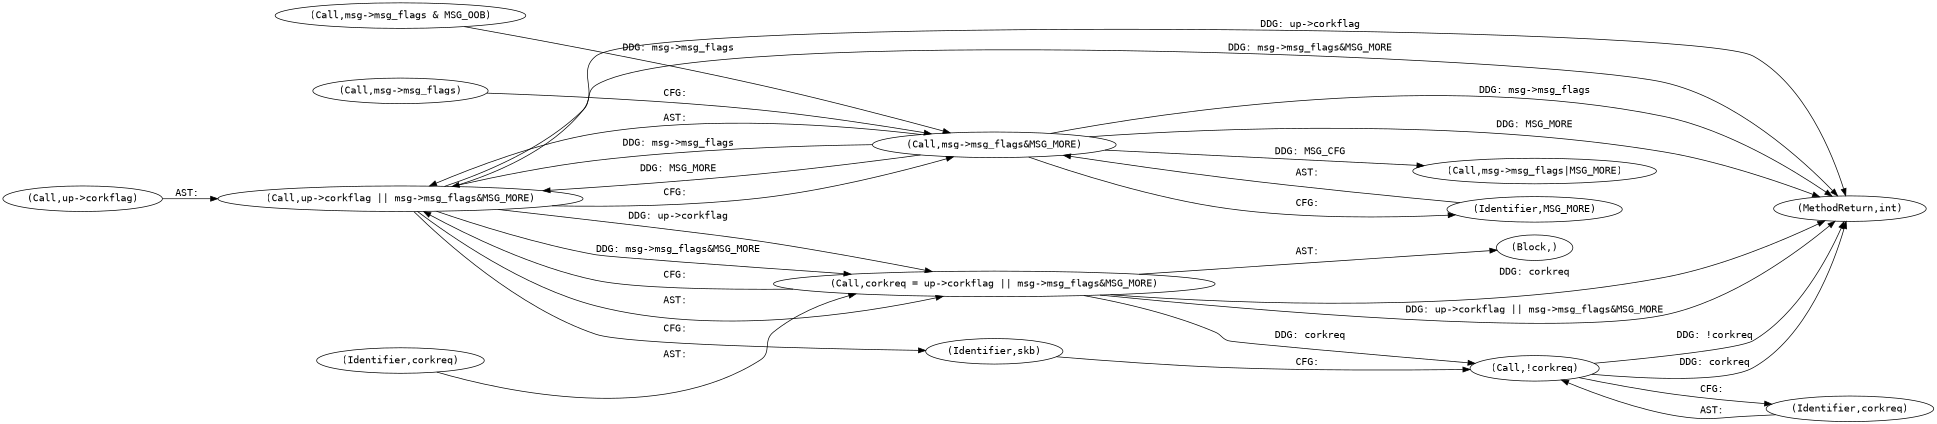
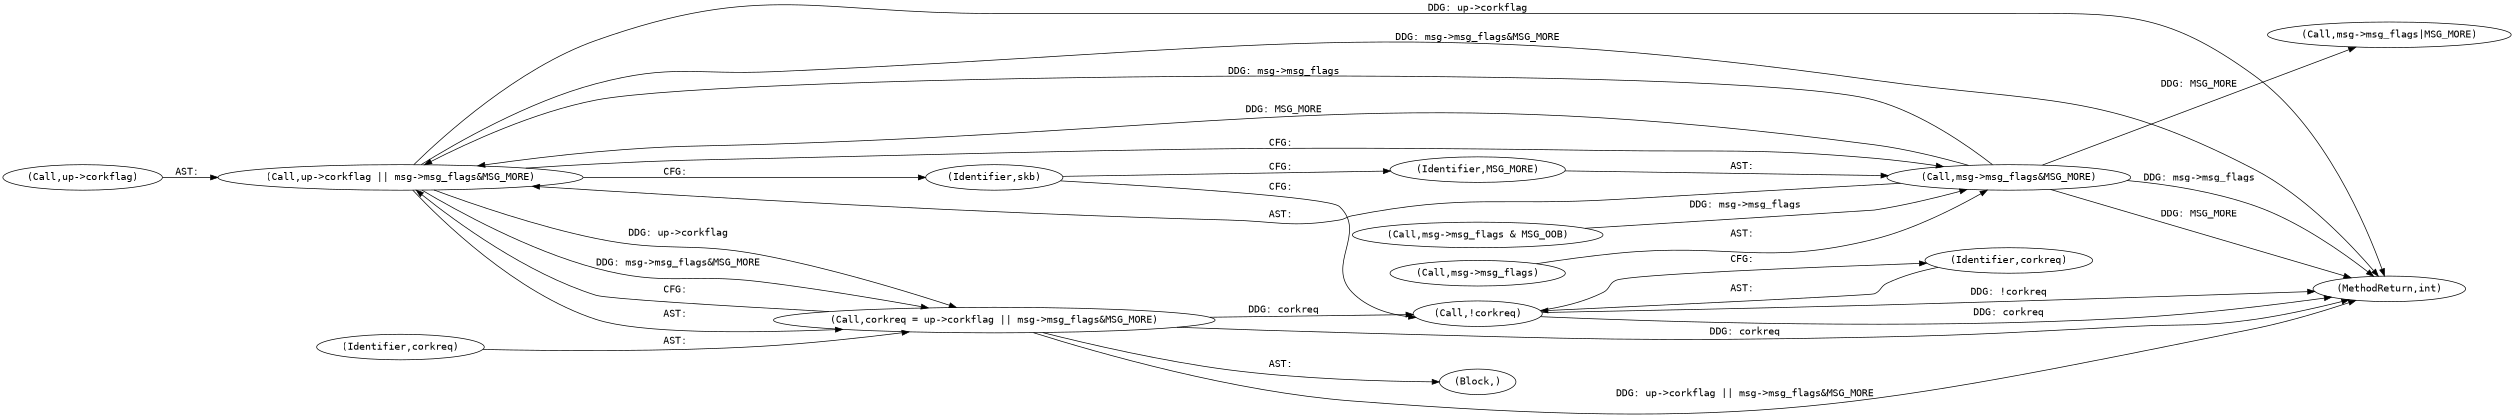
(678, 93) -> (1745, 234)
(1310, 152) -> (2199, 84)
(1235, 209) -> (1223, 174)
